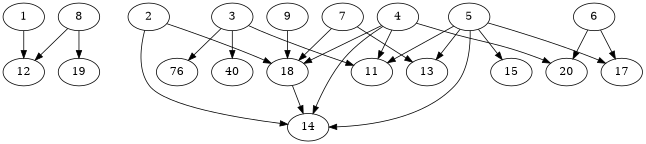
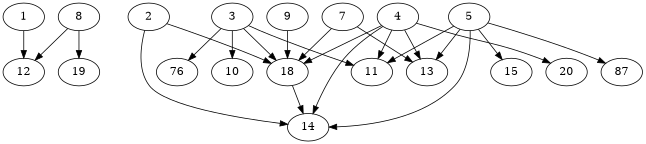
(594, 17) -> none
none -> (411, 41)
none -> (257, 42)
(232, 72) -> (232, 72)
(622, 72) -> (622, 72)
